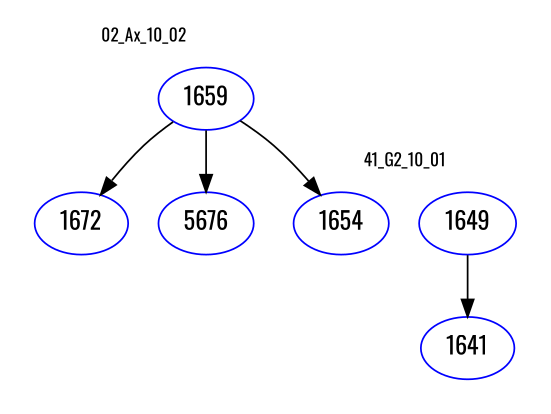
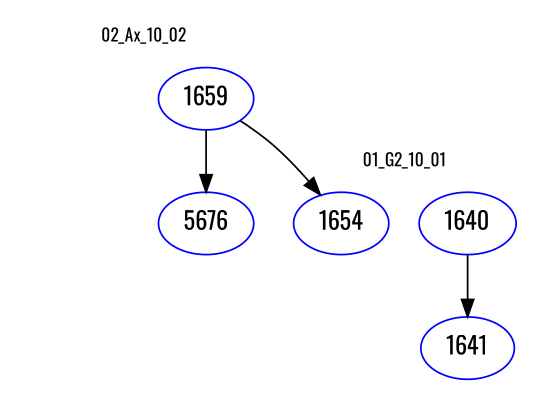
(405, 162) -> (405, 162)
(81, 223) -> none
(468, 223) -> (468, 223)
